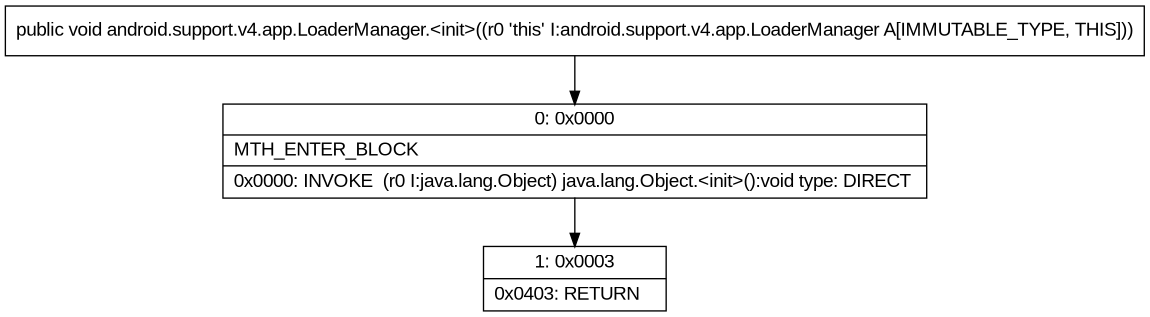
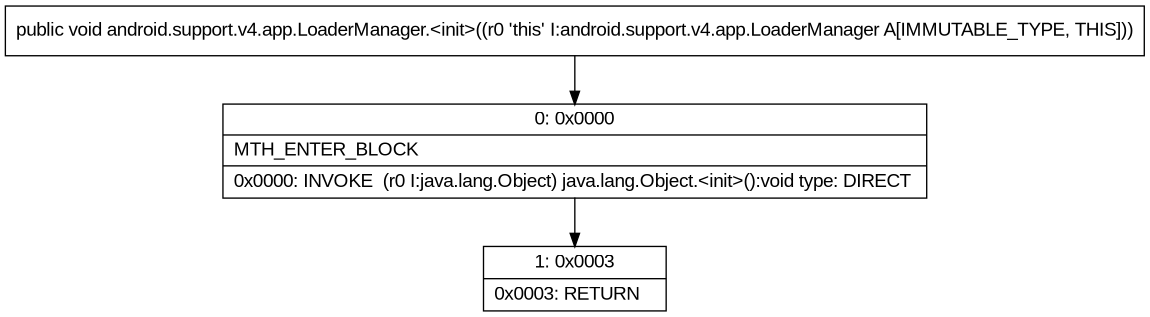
(575, 294) -> (575, 294)
